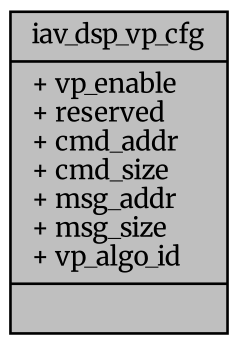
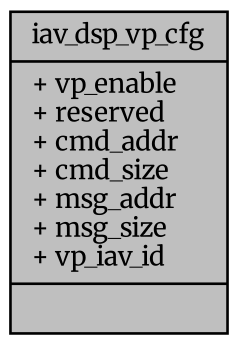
(107, 258) -> (99, 258)
